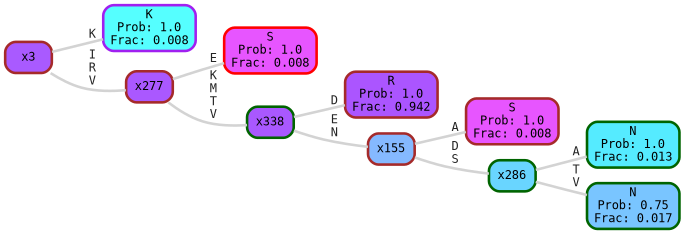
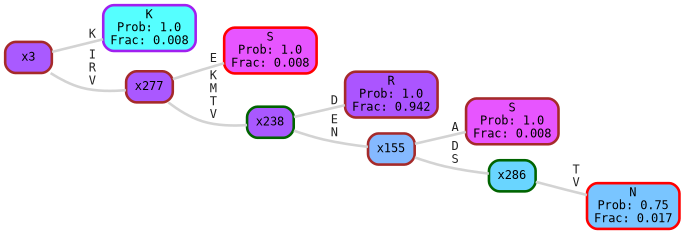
(270, 122) -> (270, 122)
(633, 145) -> none
(633, 206) -> (633, 206)
